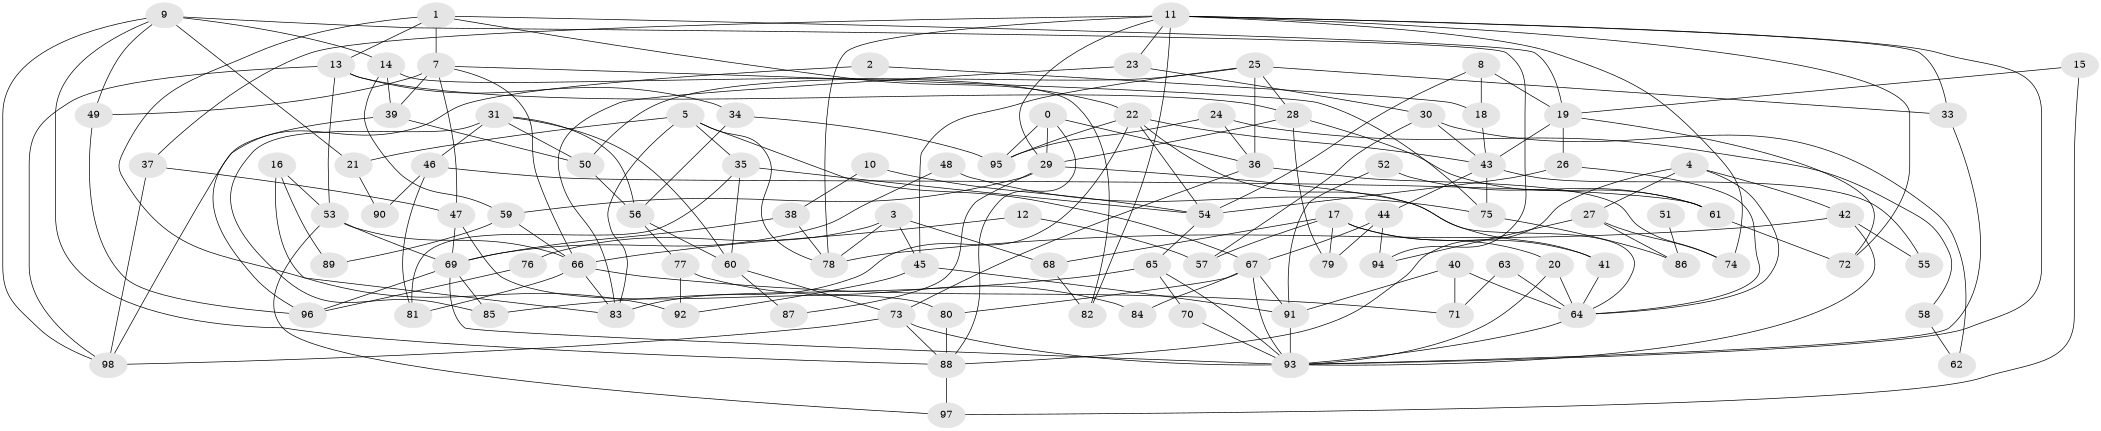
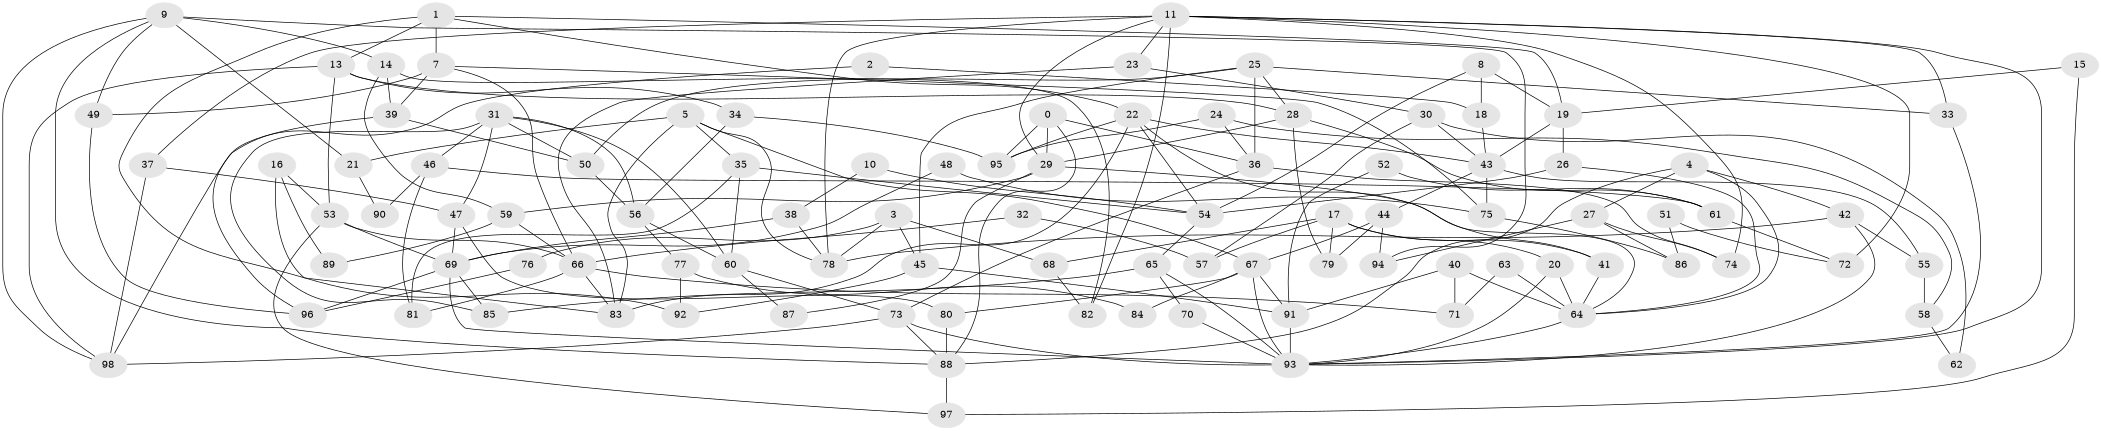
(453, 140) -> (482, 167)
(1760, 152) -> (1749, 245)
(1023, 215) -> (1023, 215)
none -> (1924, 290)
